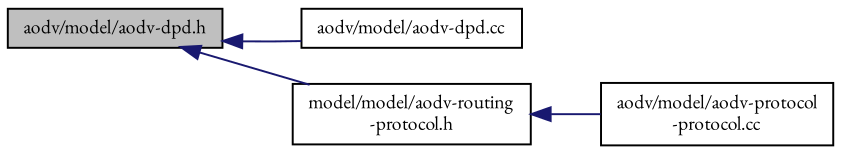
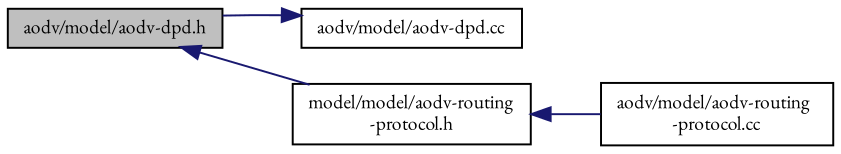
(272, 41) -> (252, 15)
(717, 114) -> (717, 114)
